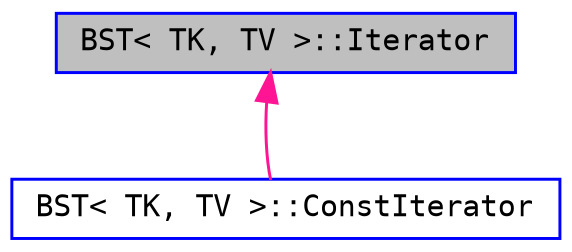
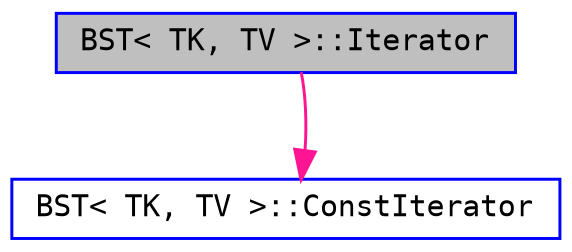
(266, 141) -> (306, 111)
